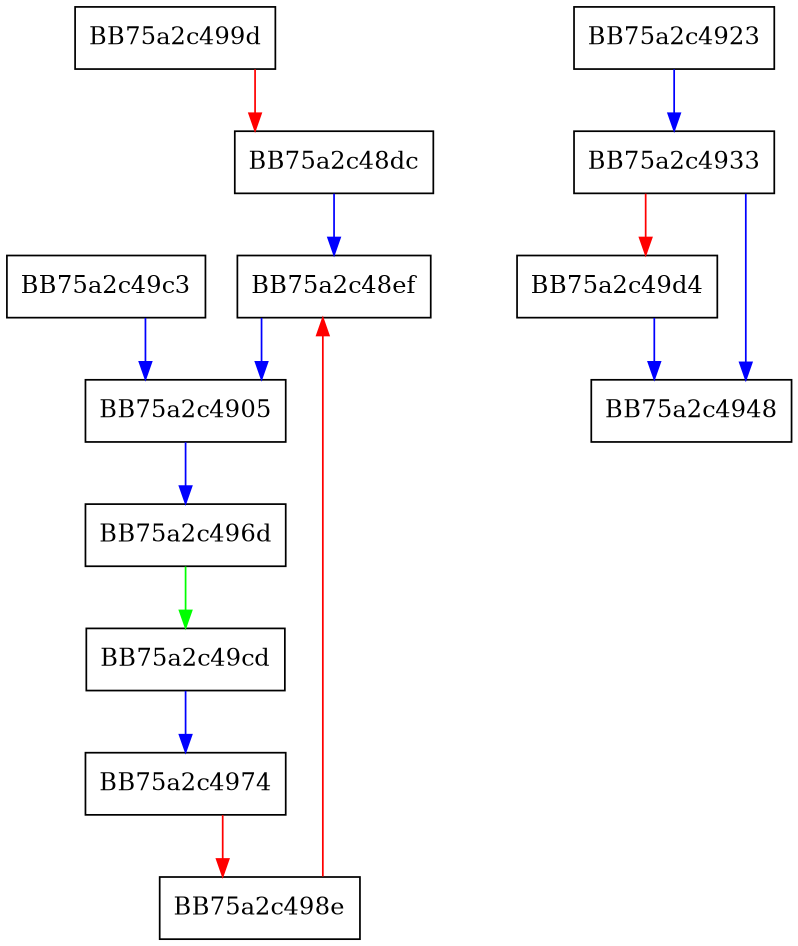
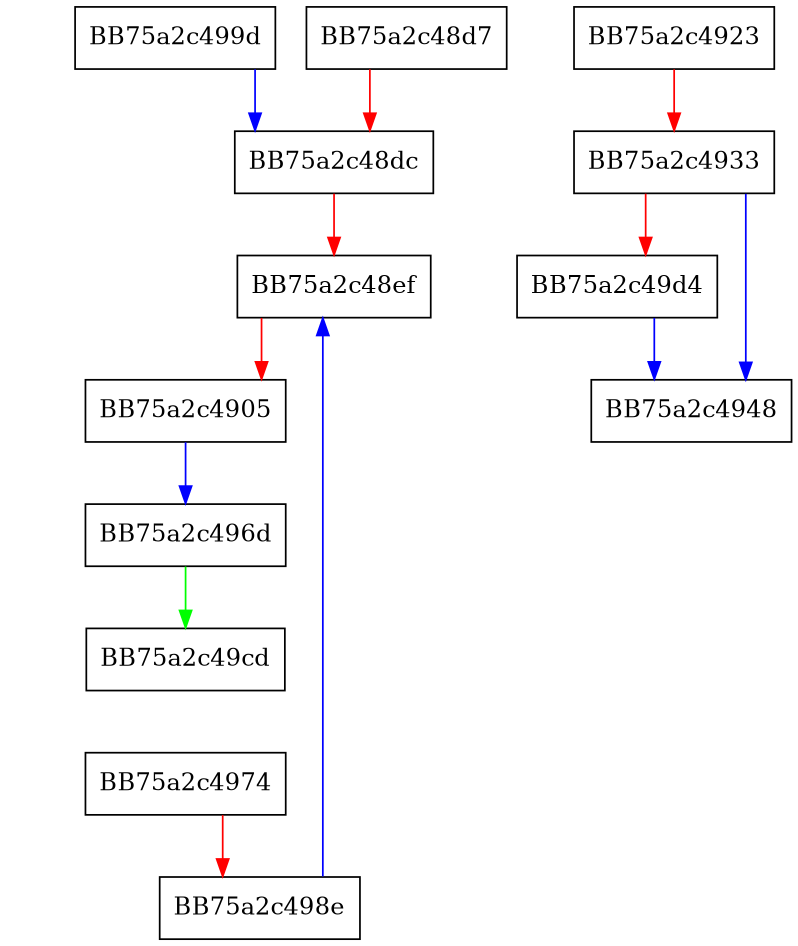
none -> (407, 38)
(255, 91) -> (255, 91)
(674, 91) -> (674, 91)
(334, 216) -> (334, 216)
(106, 287) -> none
(262, 340) -> (262, 340)
(323, 606) -> (323, 606)
(186, 713) -> none
